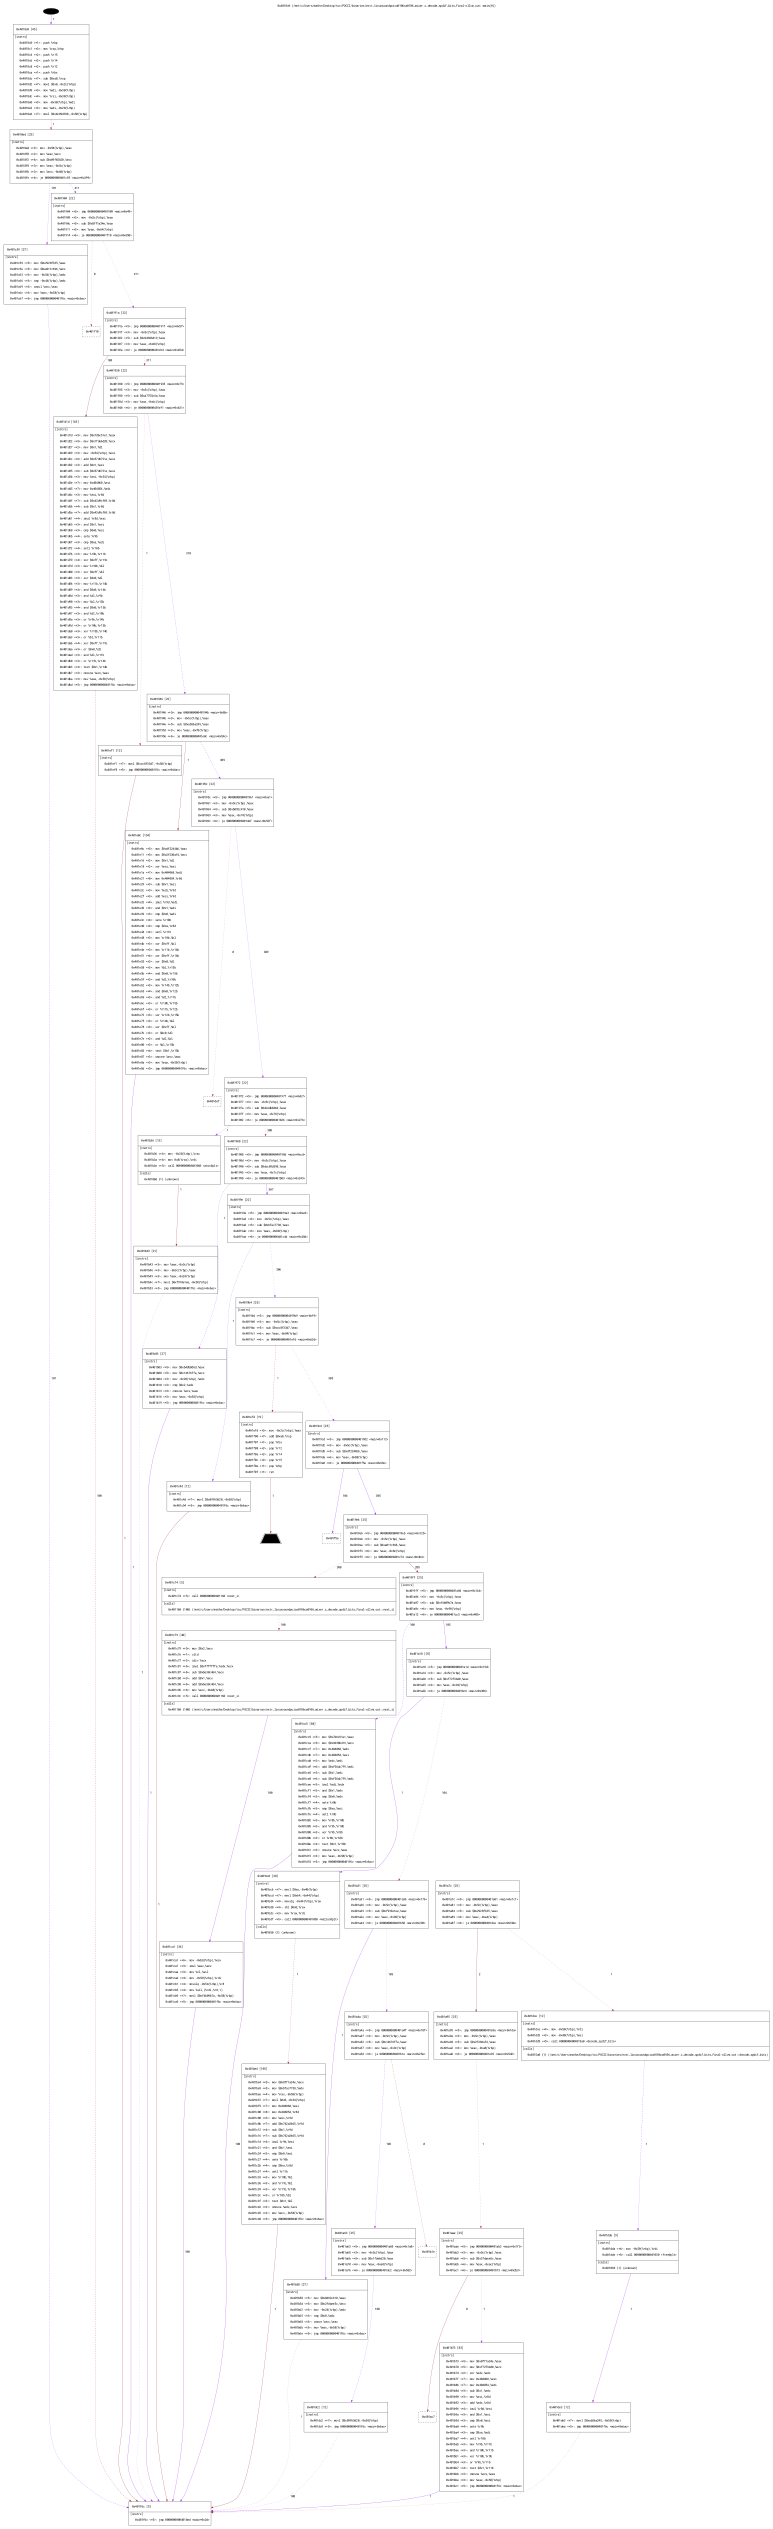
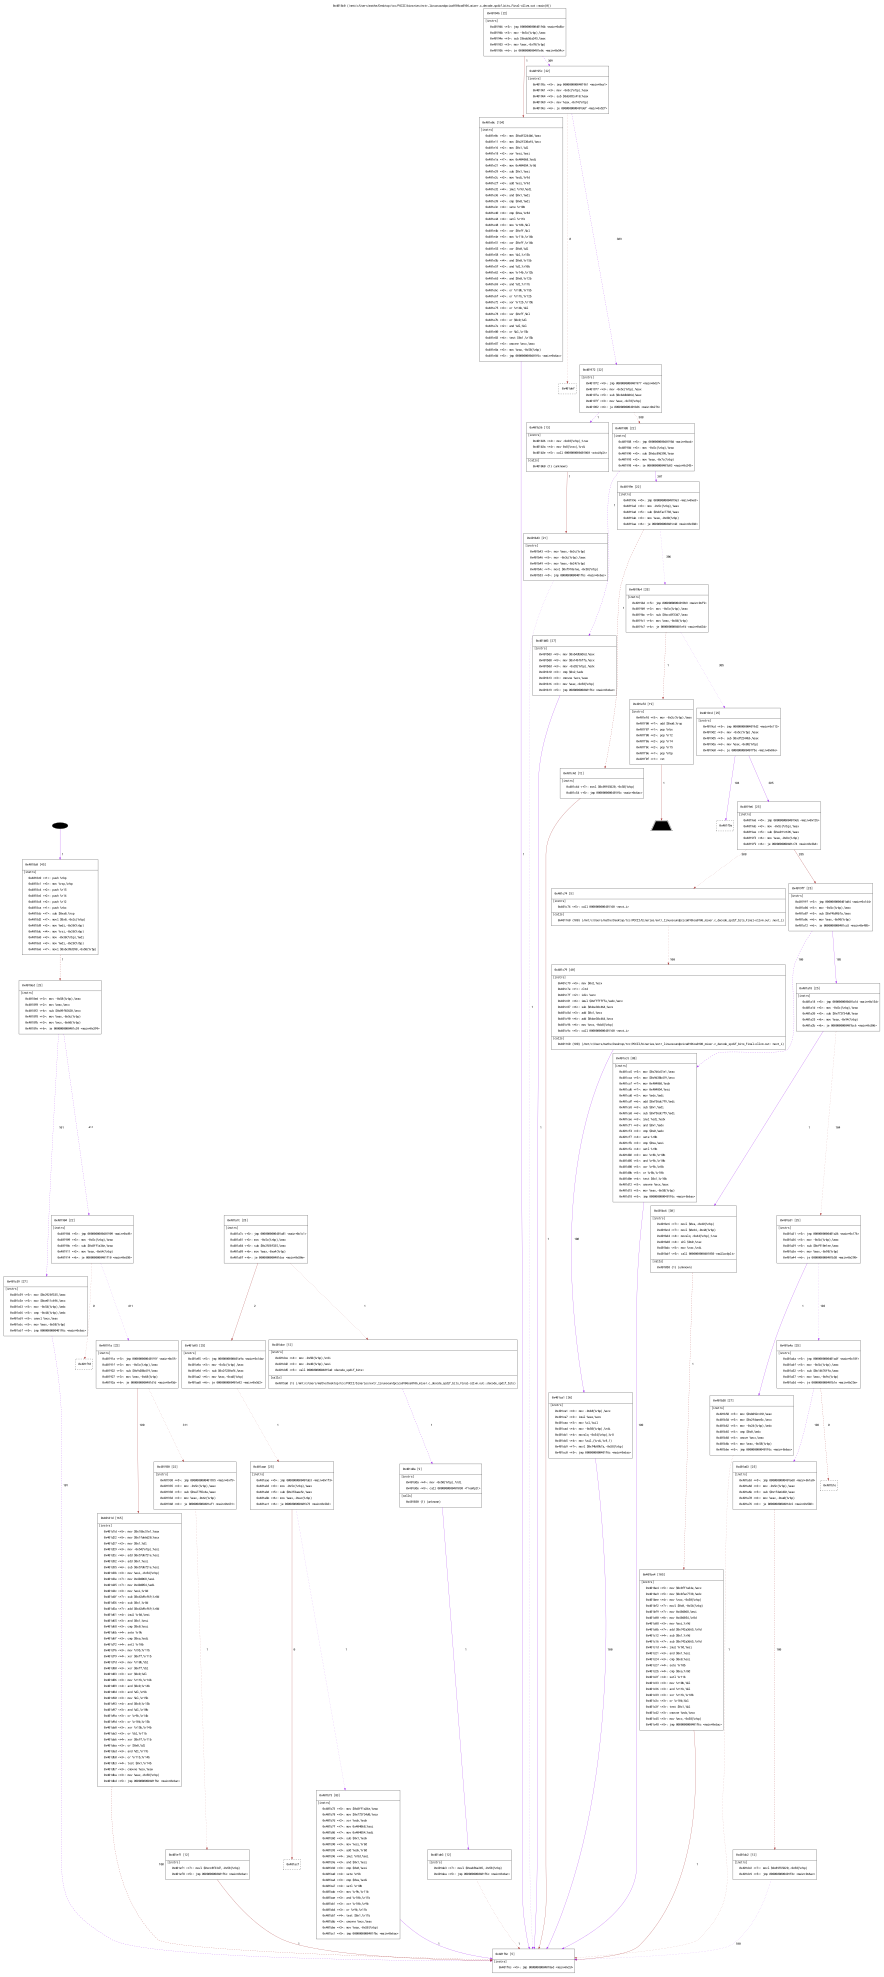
(166, 553) -> none
(228, 1359) -> (618, 646)
(368, 2339) -> (775, 1679)
